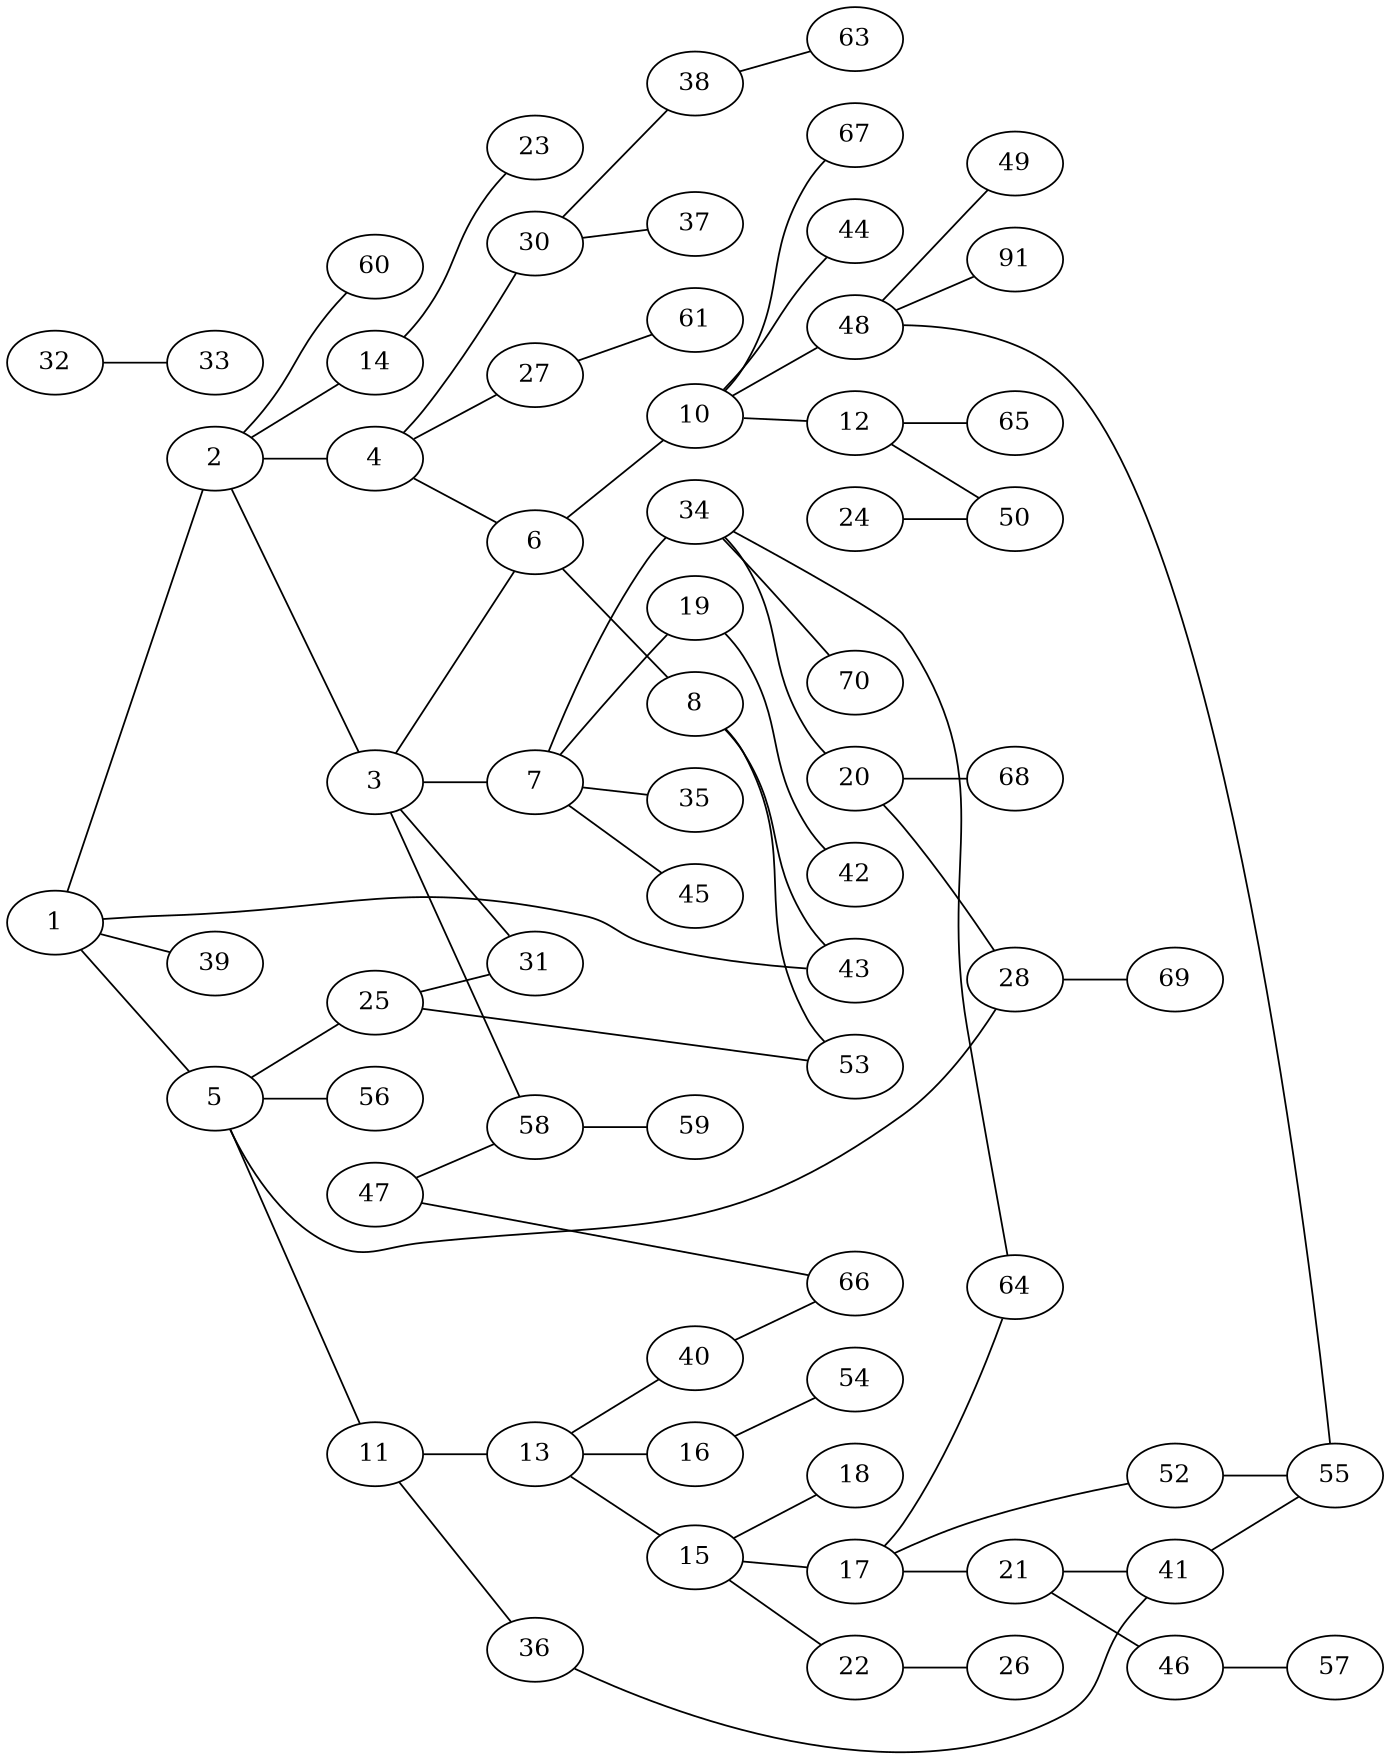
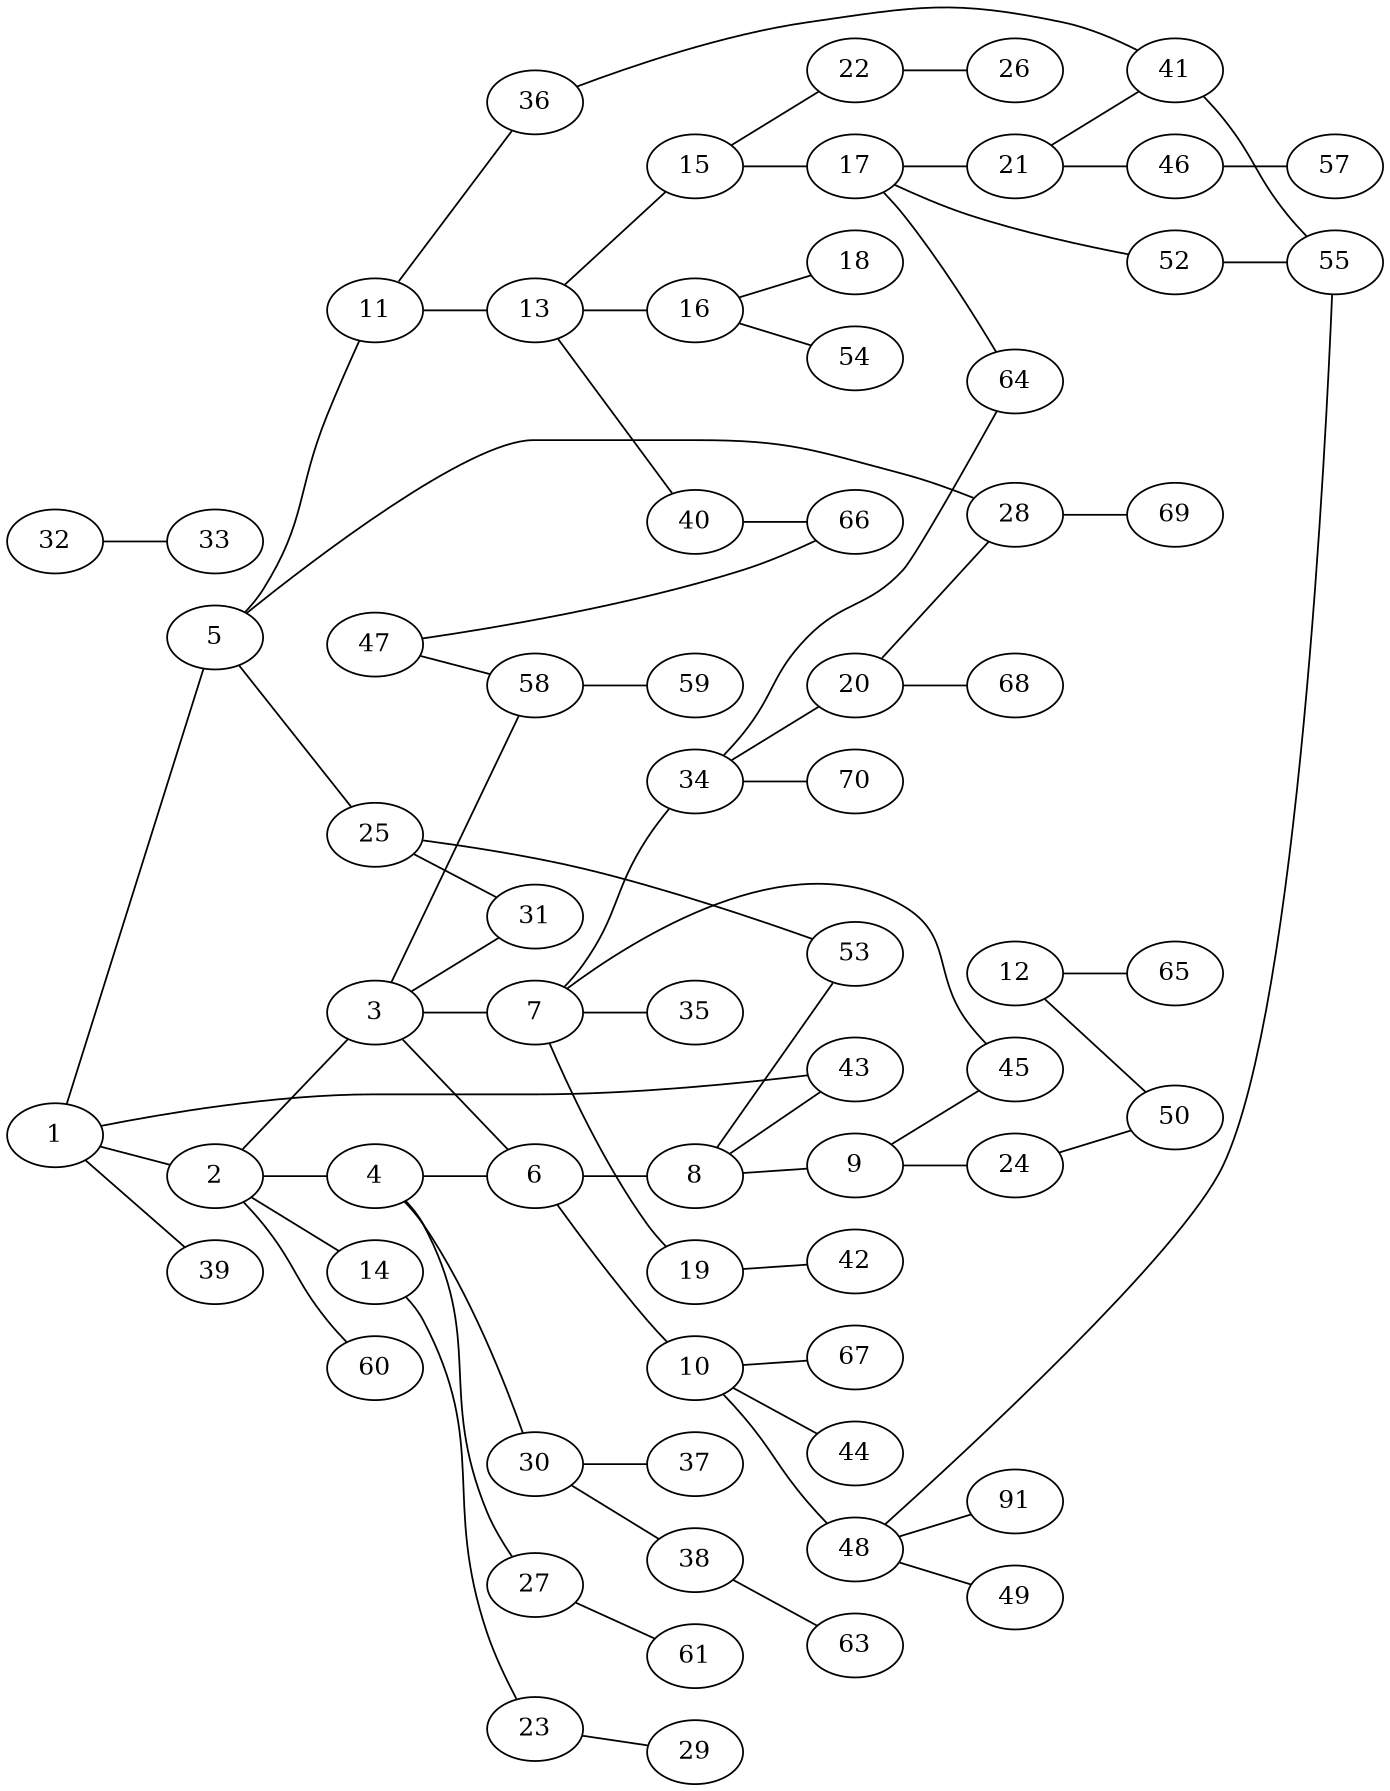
(775, 420) -> none
(375, 1099) -> none
none -> (855, 1165)
(775, 1516) -> (775, 286)
none -> (695, 1752)
